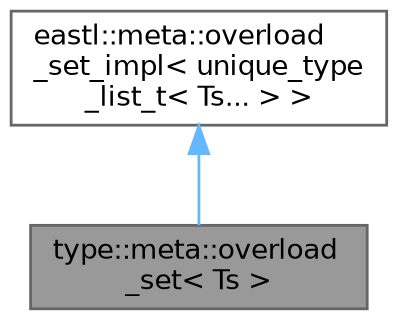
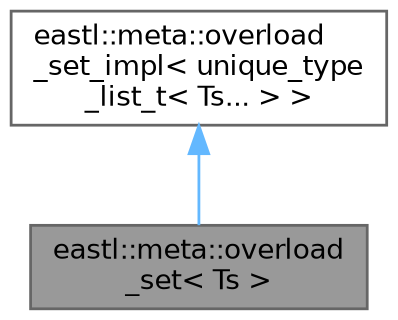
(199, 267) -> (199, 267)
